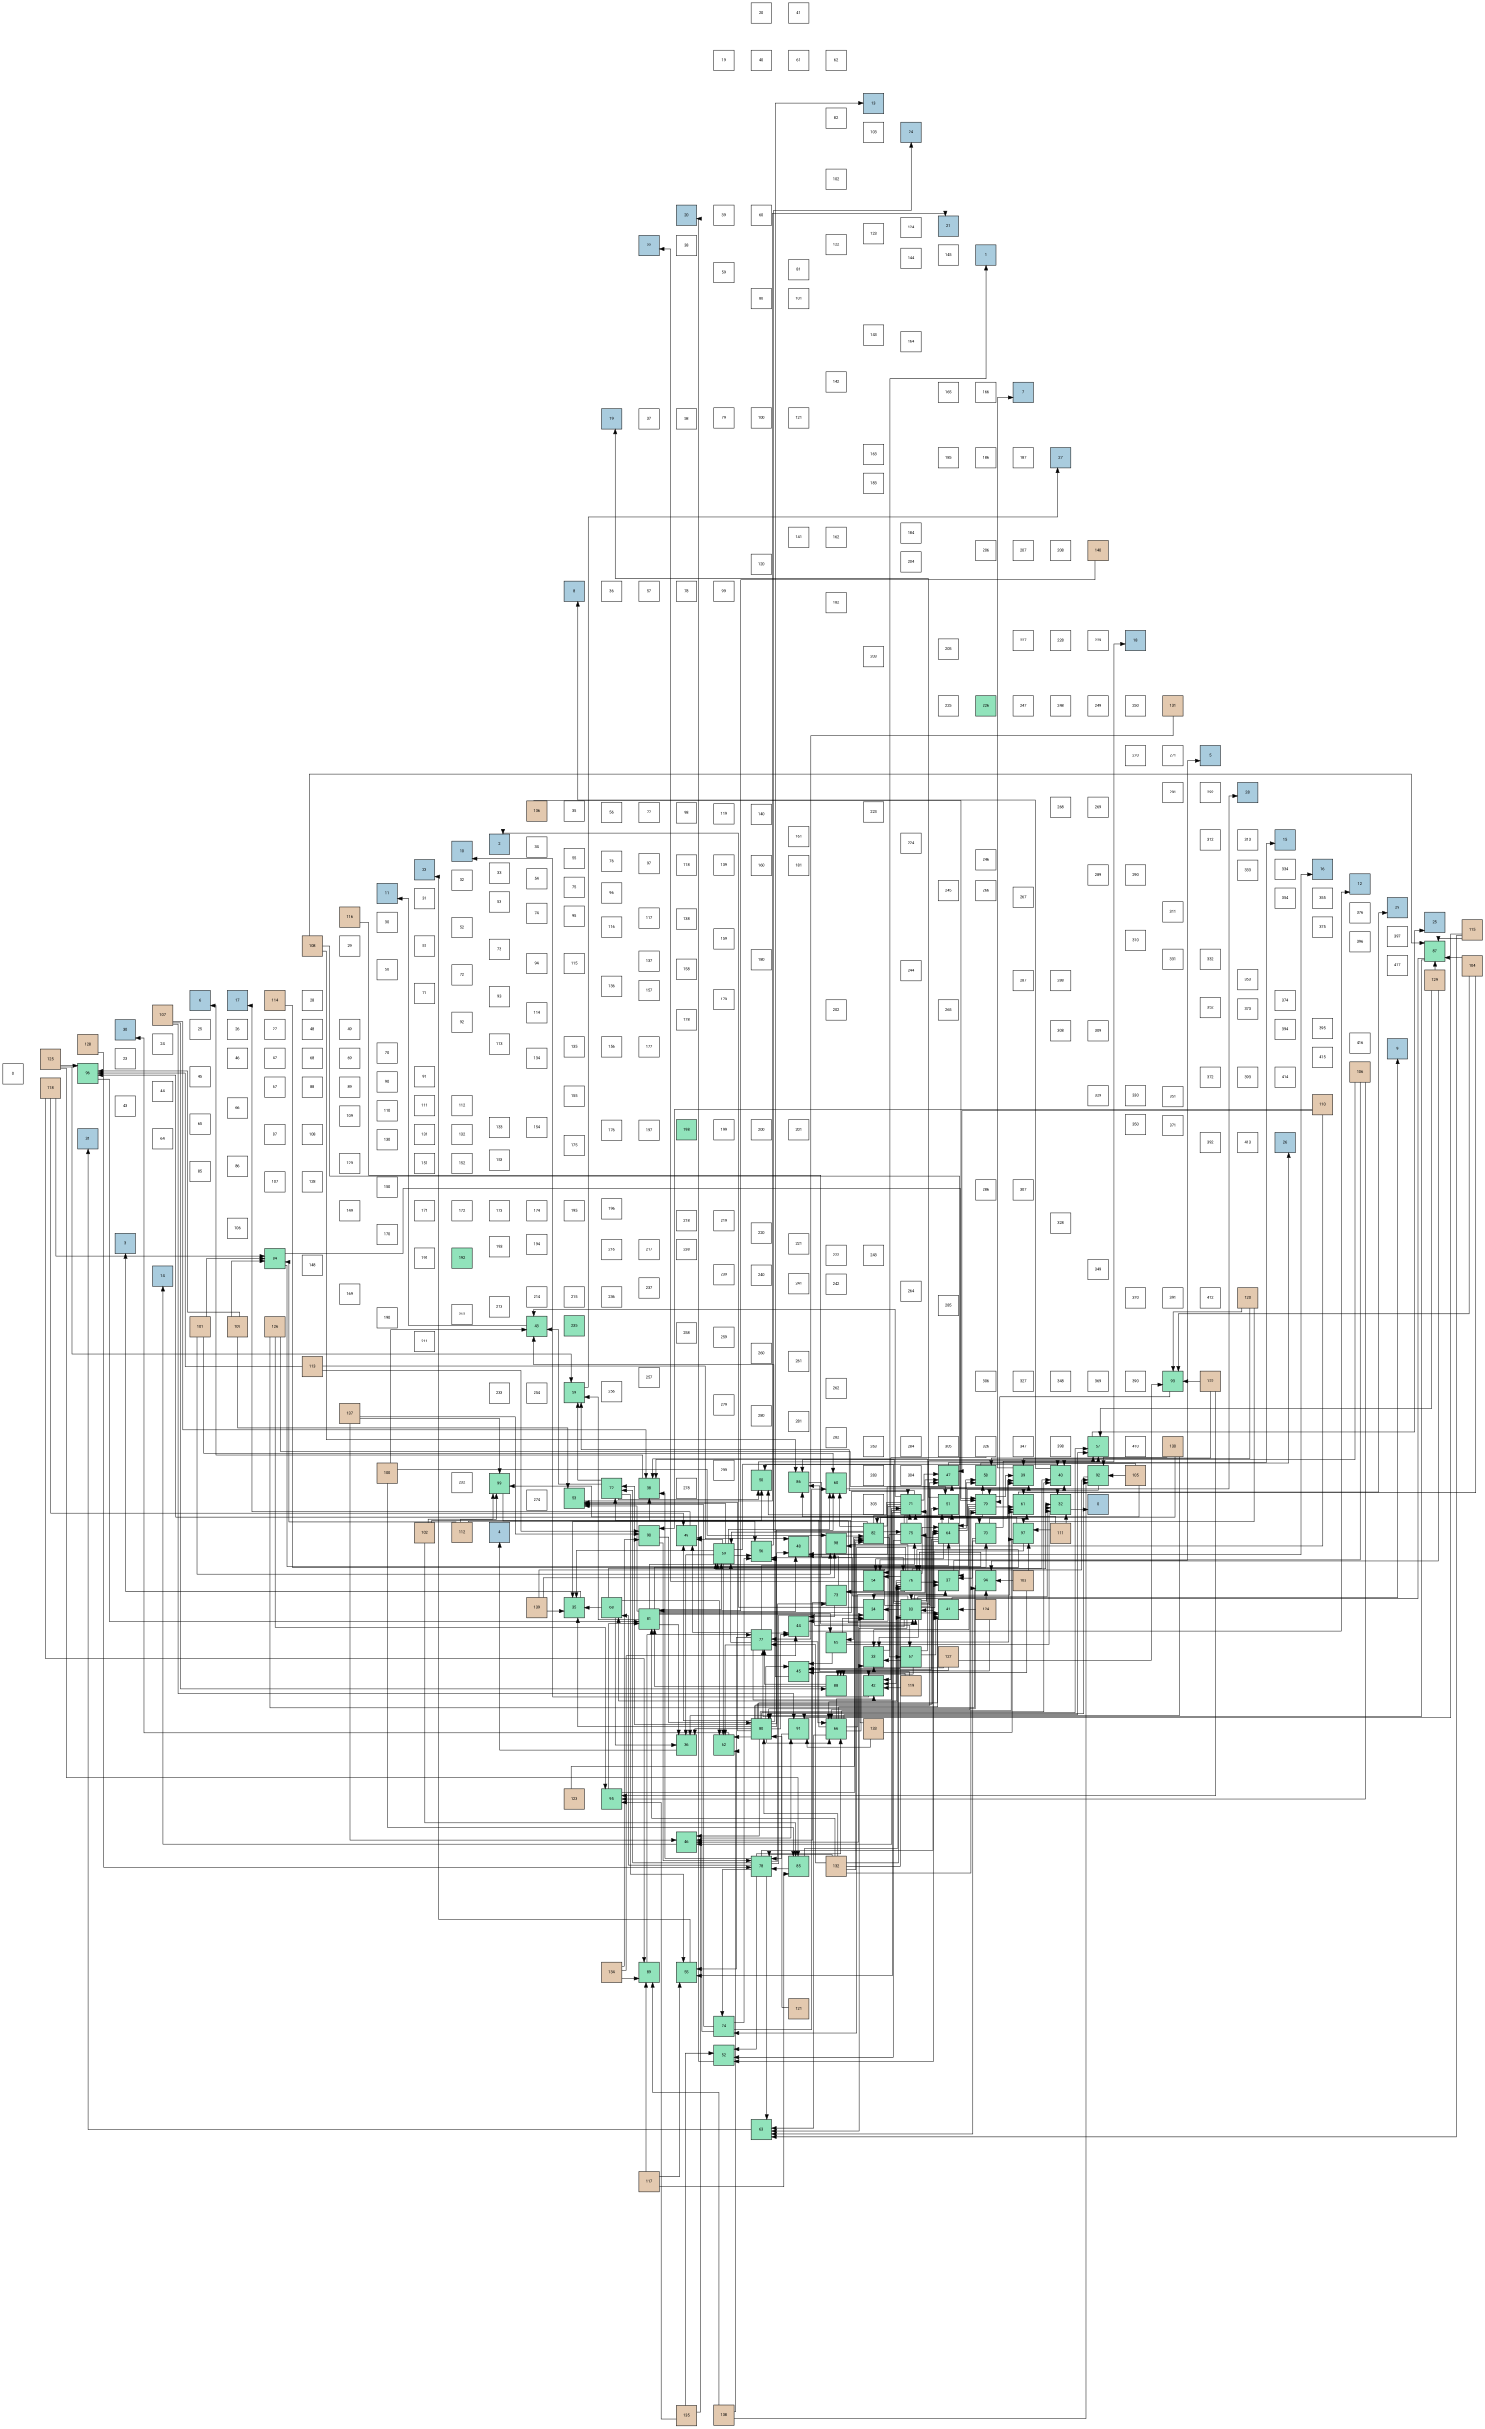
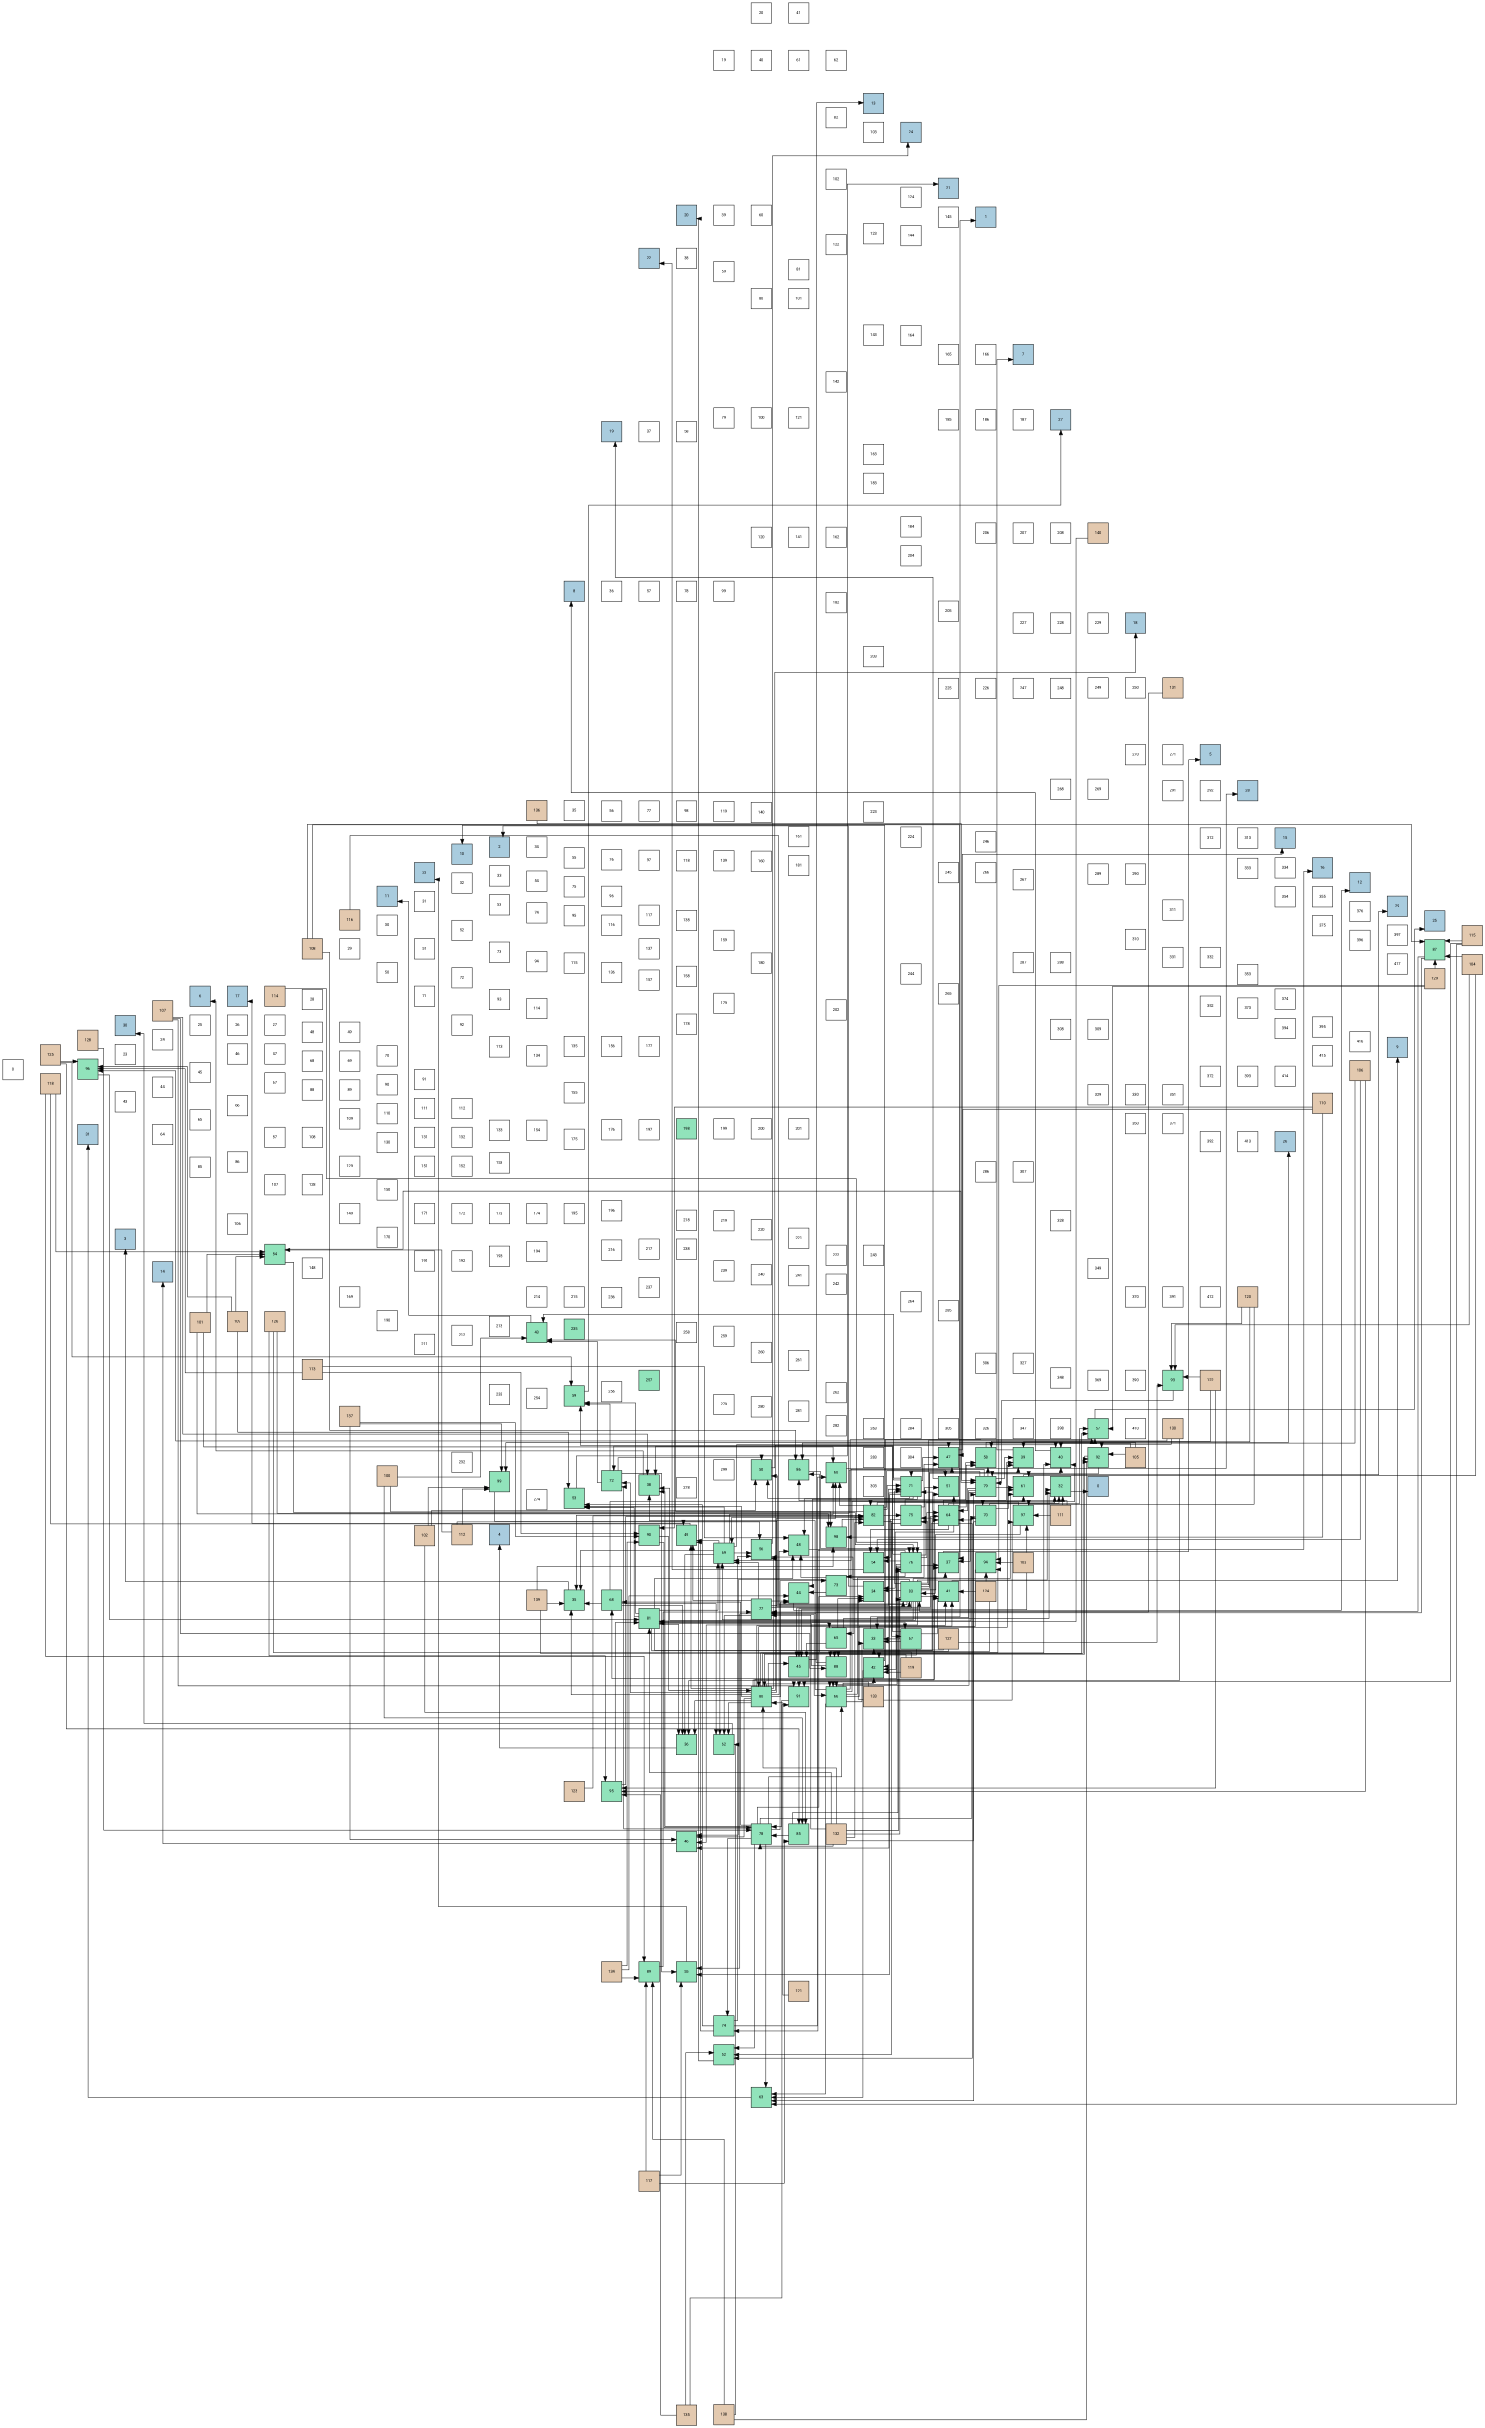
(986, 706) -> (986, 688)
(462, 1258) -> (462, 1261)
(649, 1377) -> (649, 1380)
(859, 2037) -> (863, 1927)
